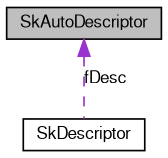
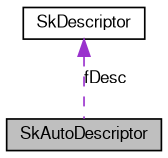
(84, 88) -> (84, 88)
